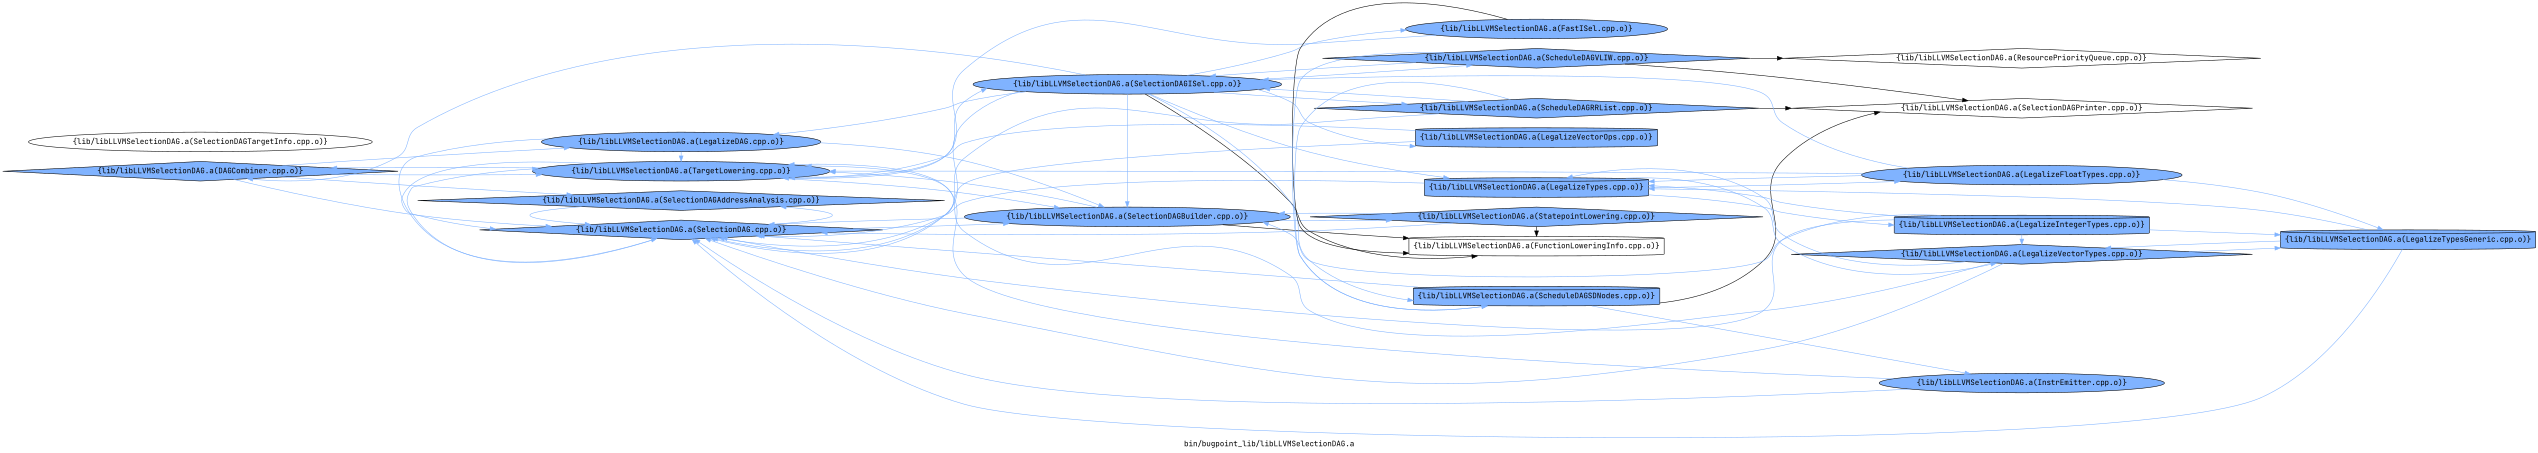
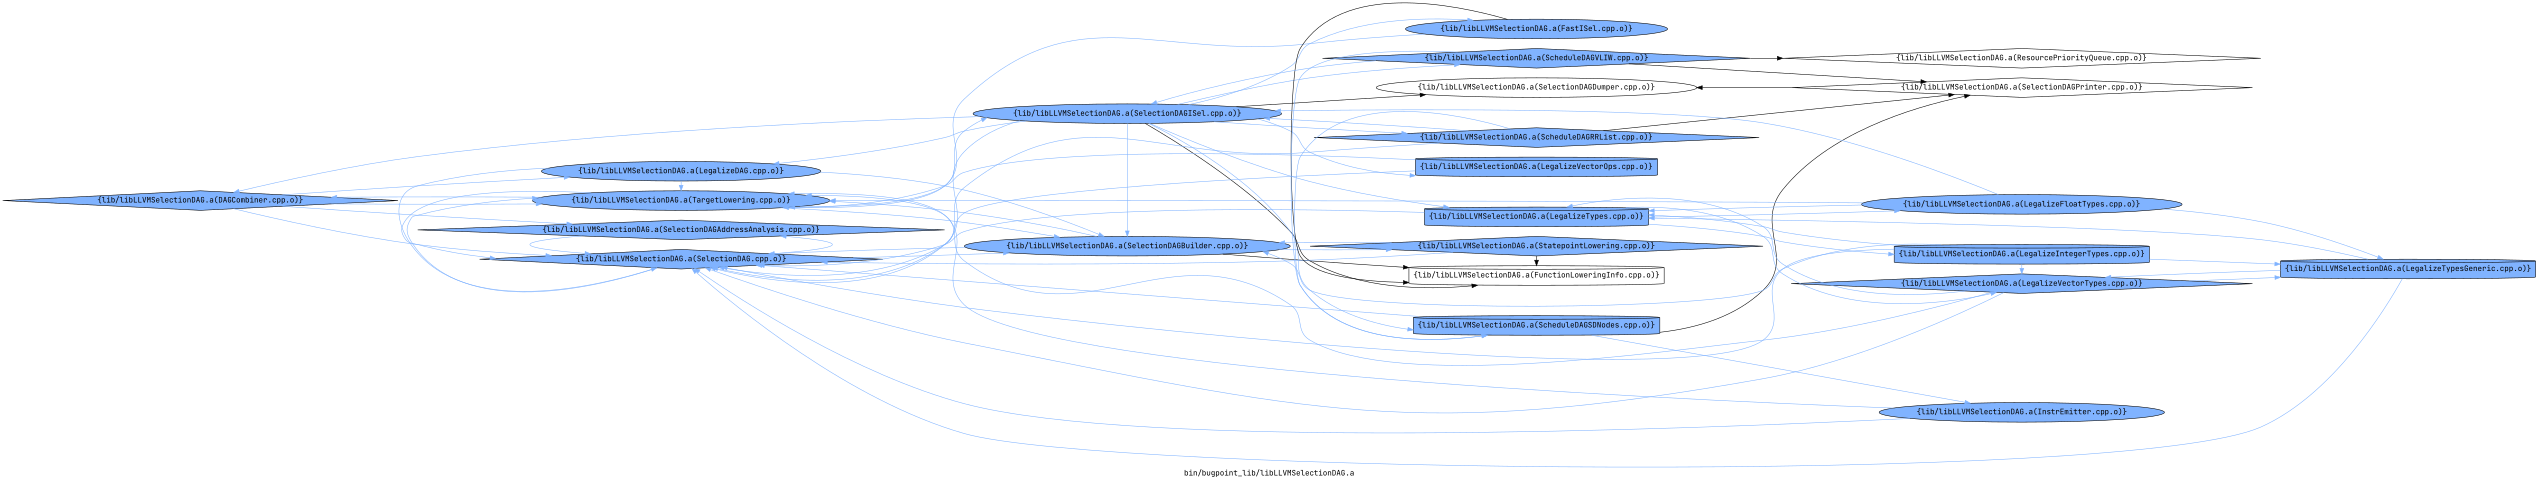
none -> (1537, 88)
(200, 142) -> none
